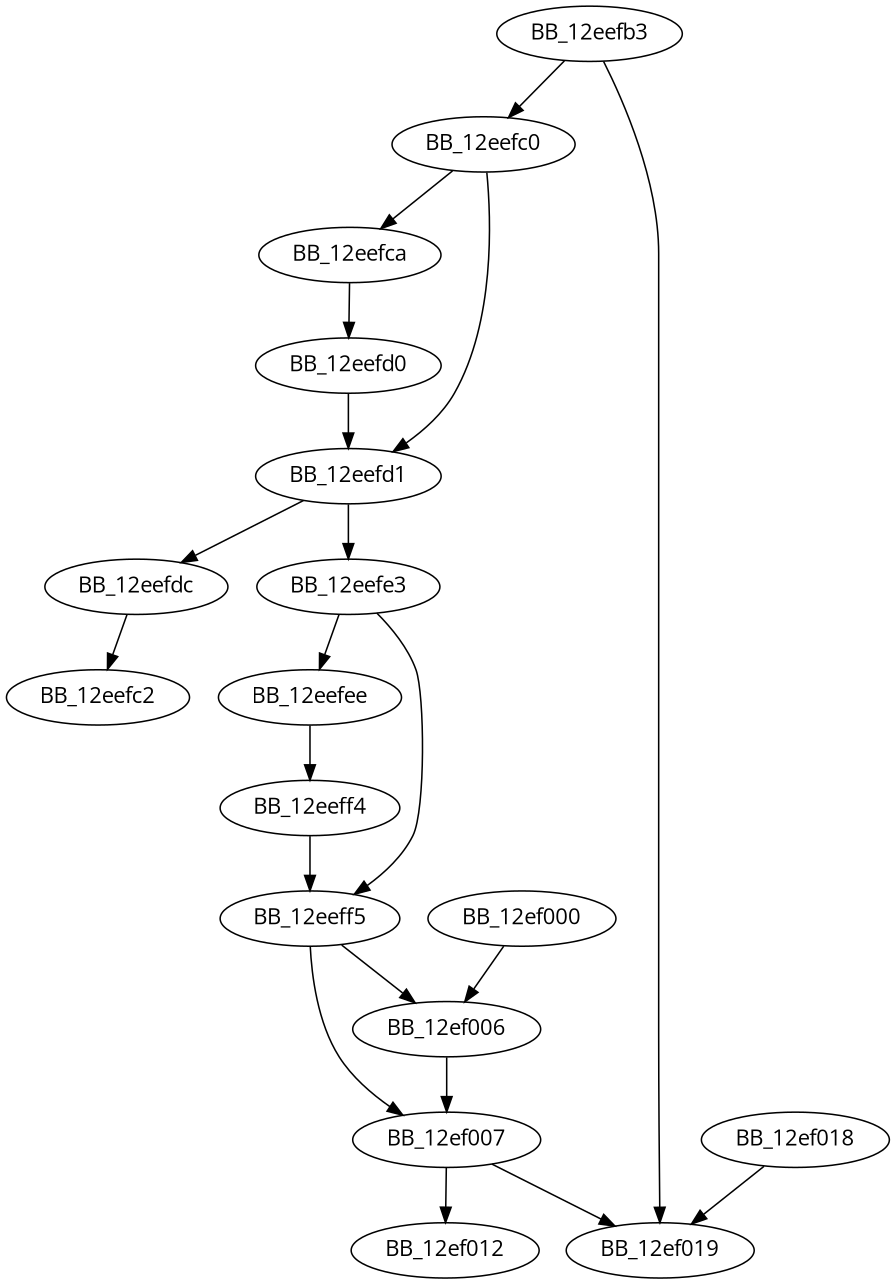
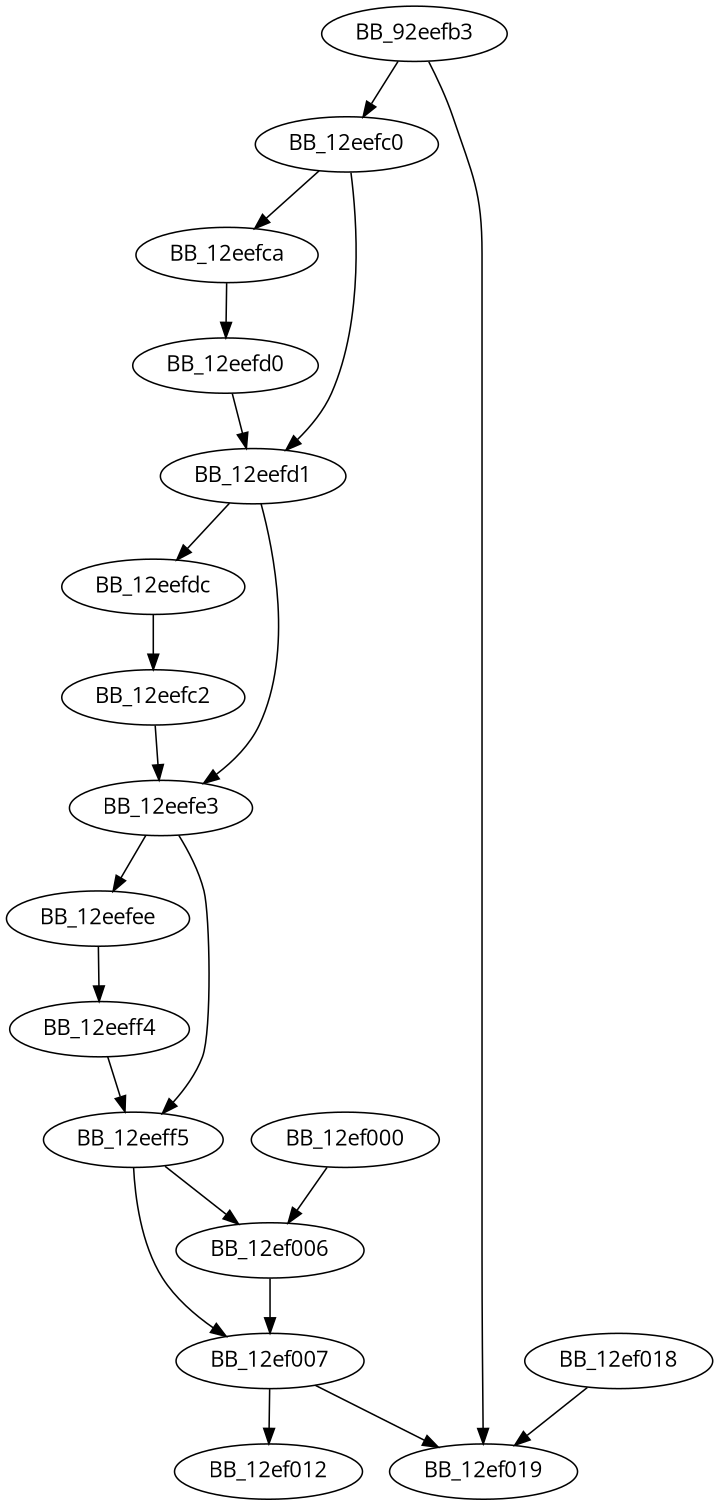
(590, 34) -> (414, 34)
none -> (157, 745)
